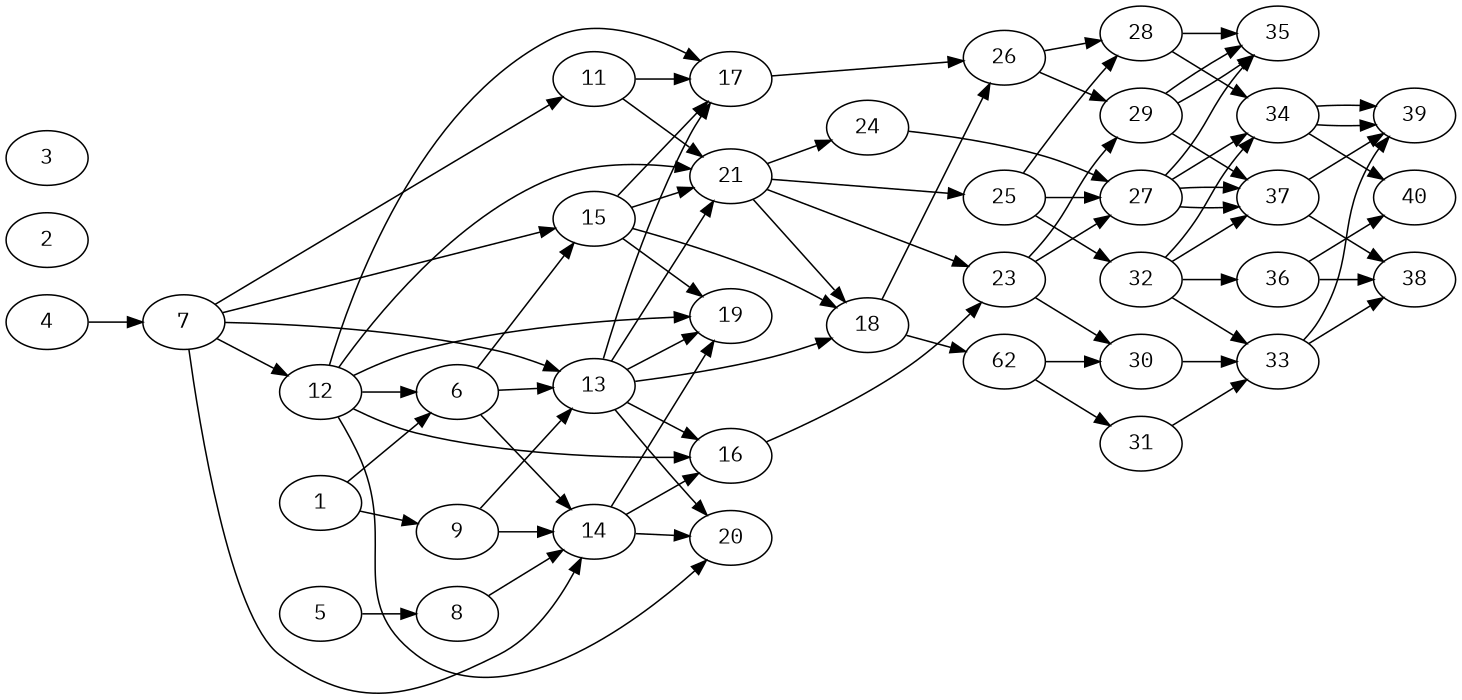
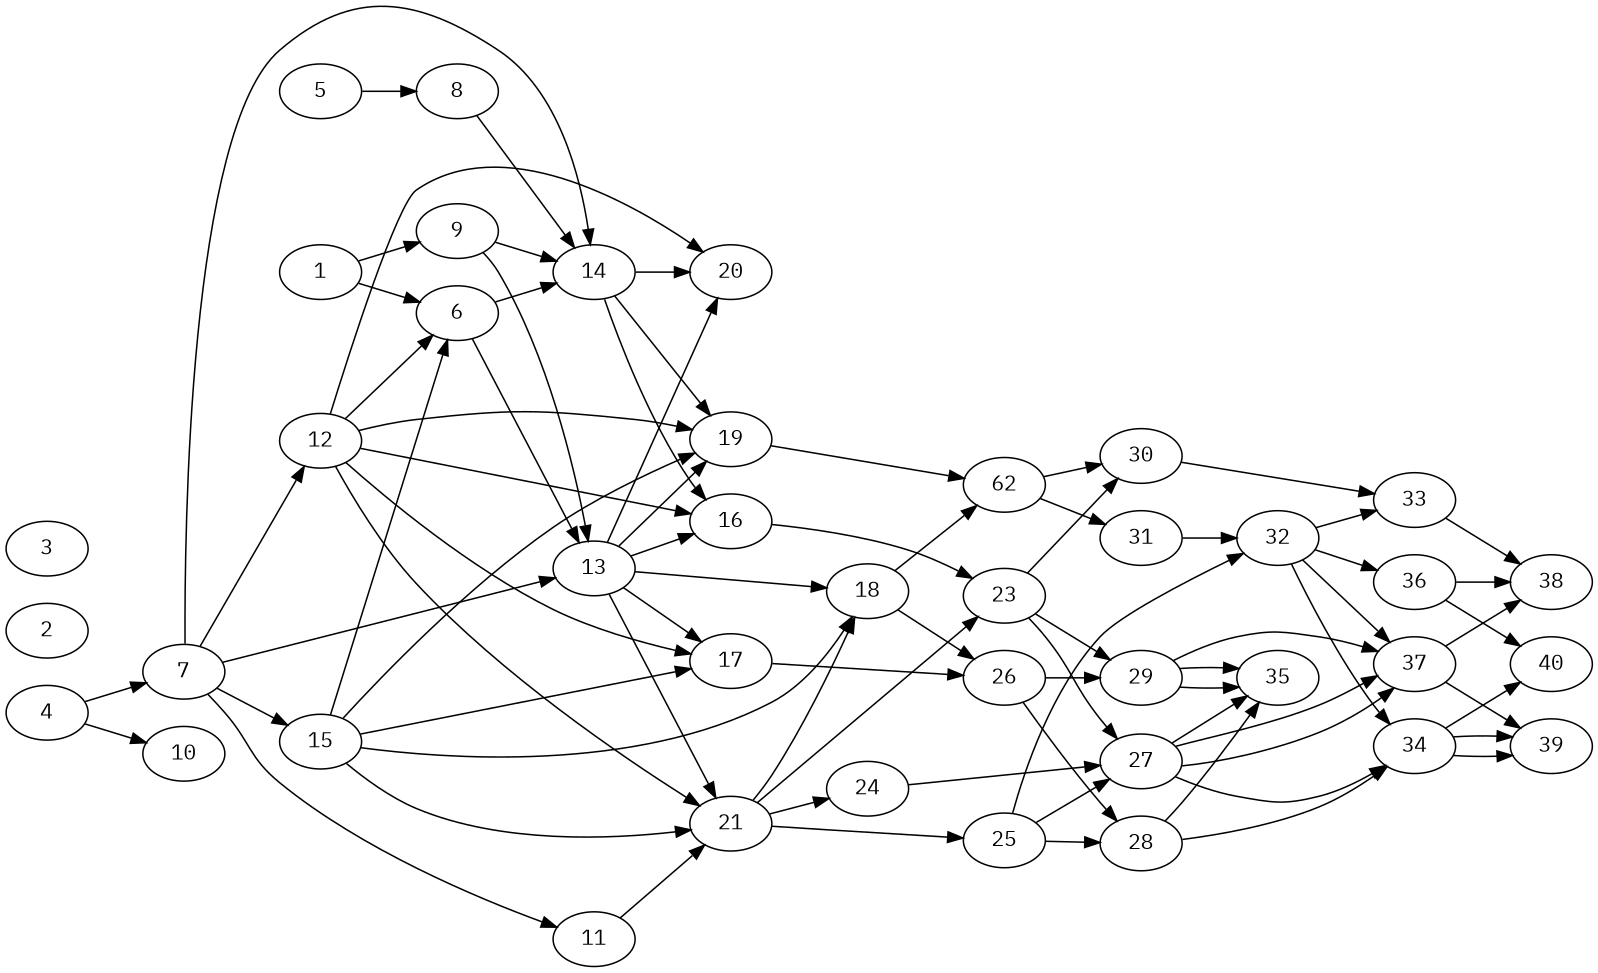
(655, 79) -> none
(1344, 251) -> none
(521, 312) -> (389, 526)
(1203, 407) -> (1202, 538)
none -> (860, 461)
none -> (184, 754)
